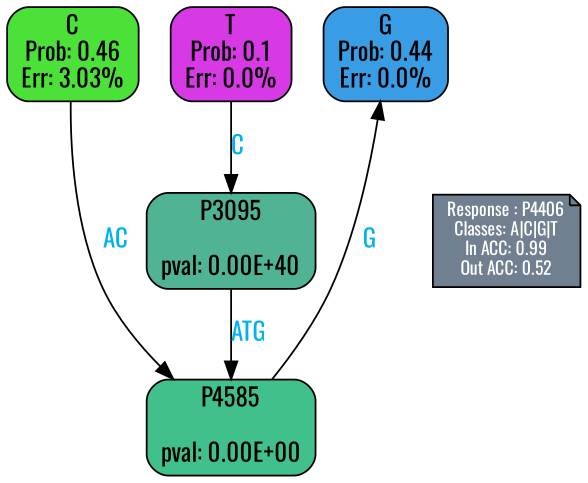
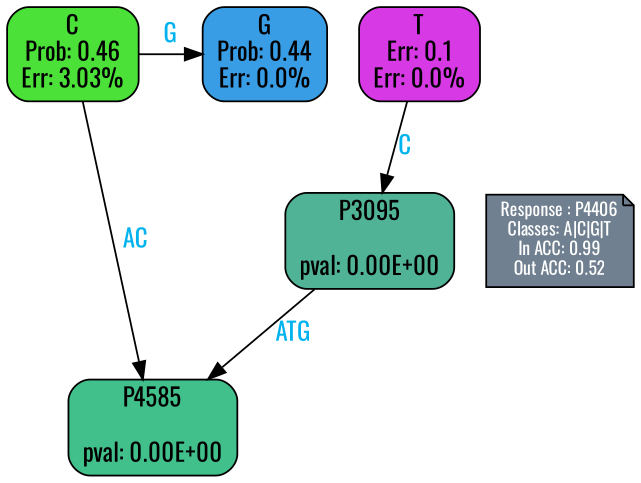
(231, 54) -> (420, 54)
(231, 241) -> (370, 241)
(343, 257) -> (162, 54)
